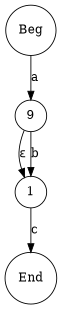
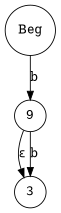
(35, 78) -> (35, 78)
(31, 192) -> (30, 192)
(31, 278) -> none
